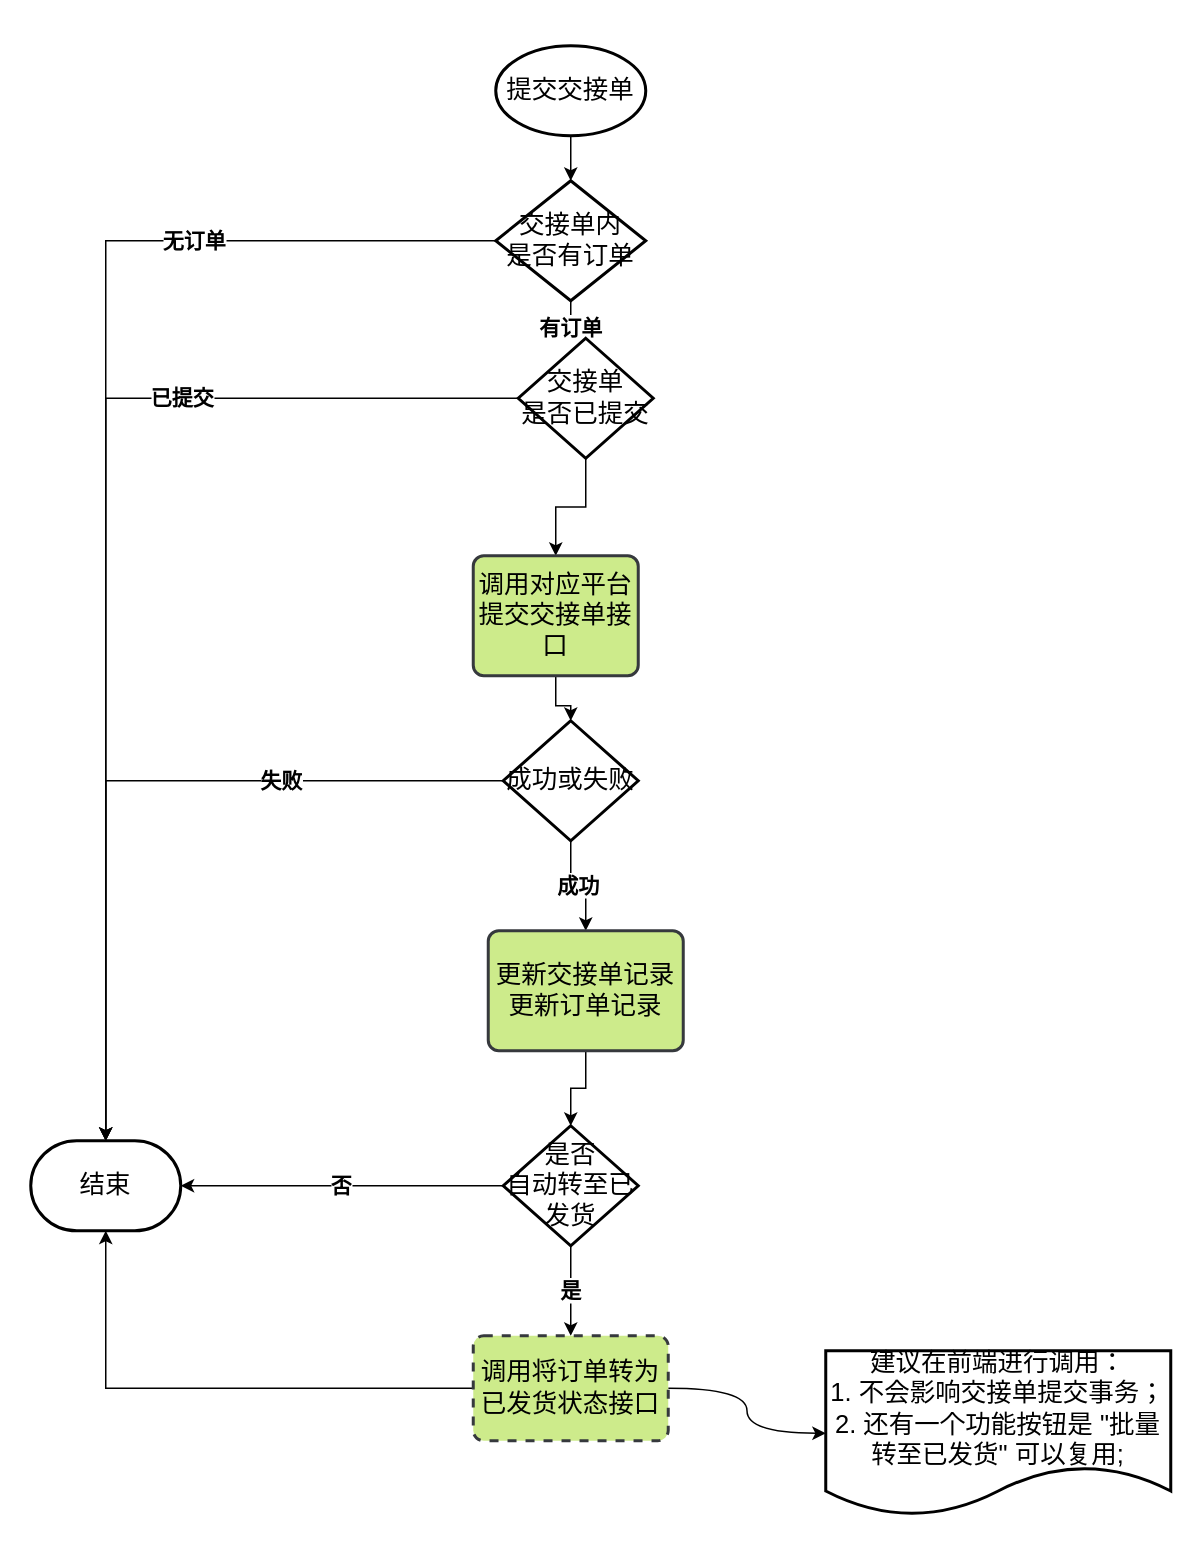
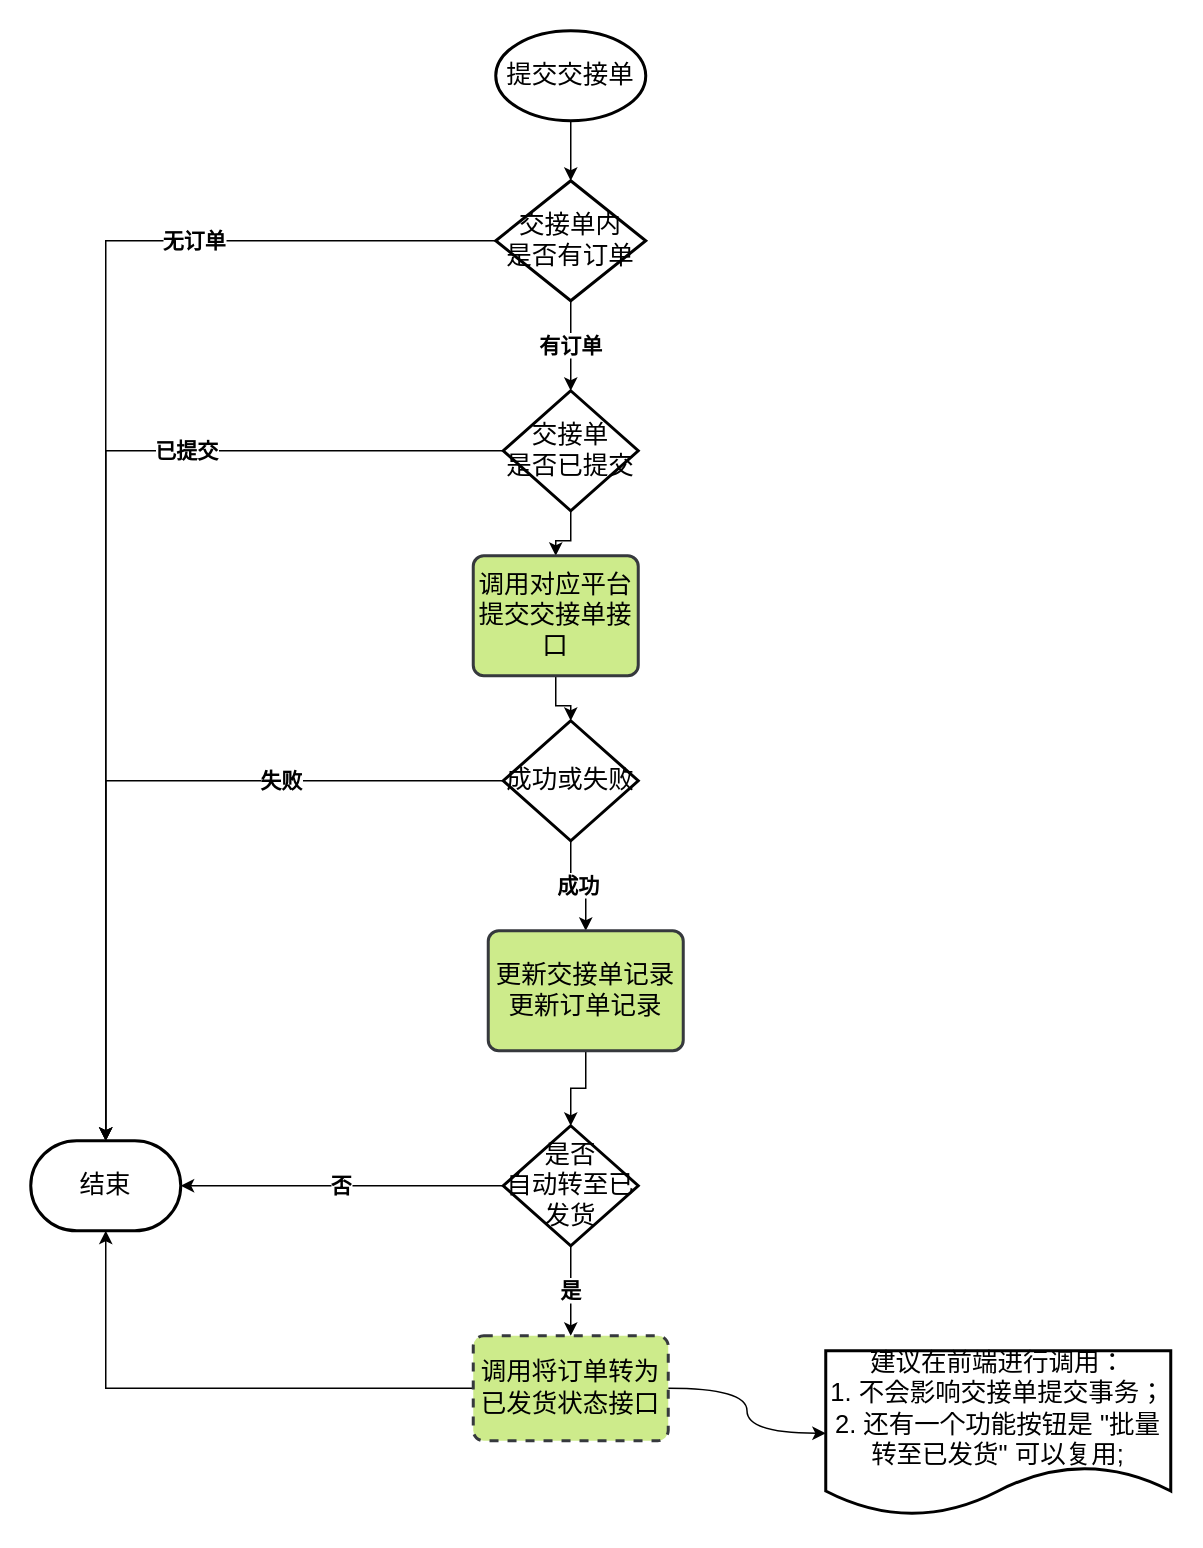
(571, 91) -> (571, 76)
(586, 398) -> (571, 451)
